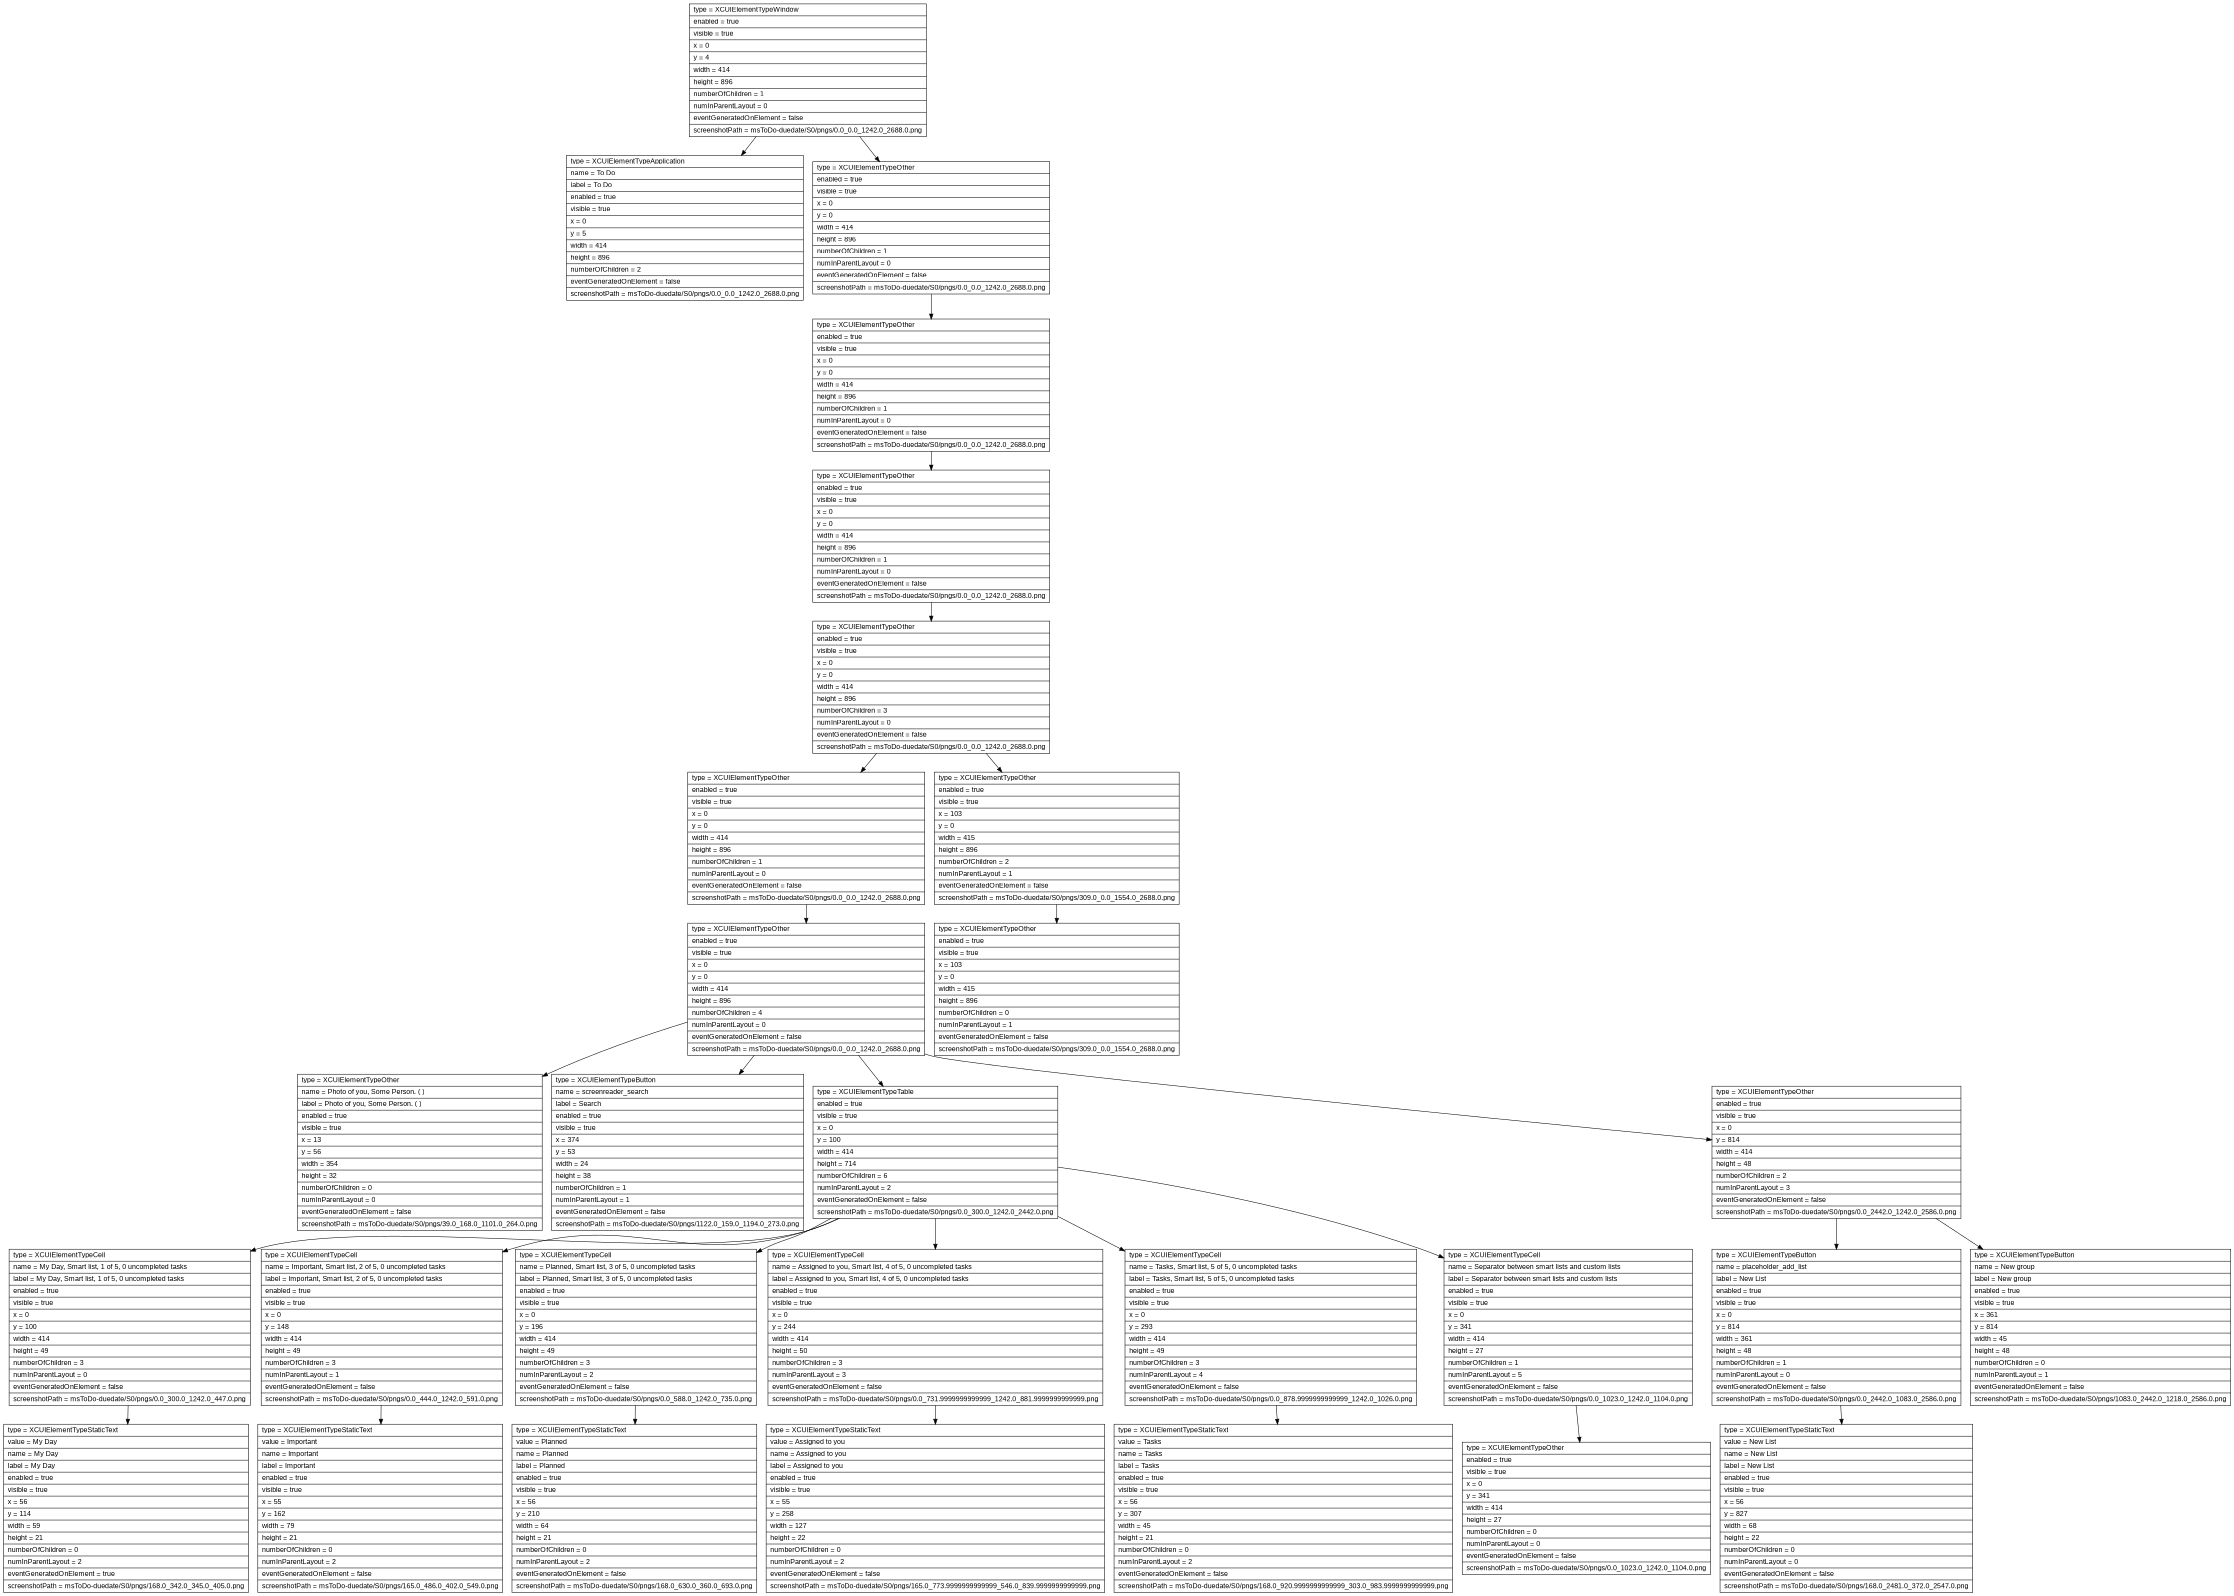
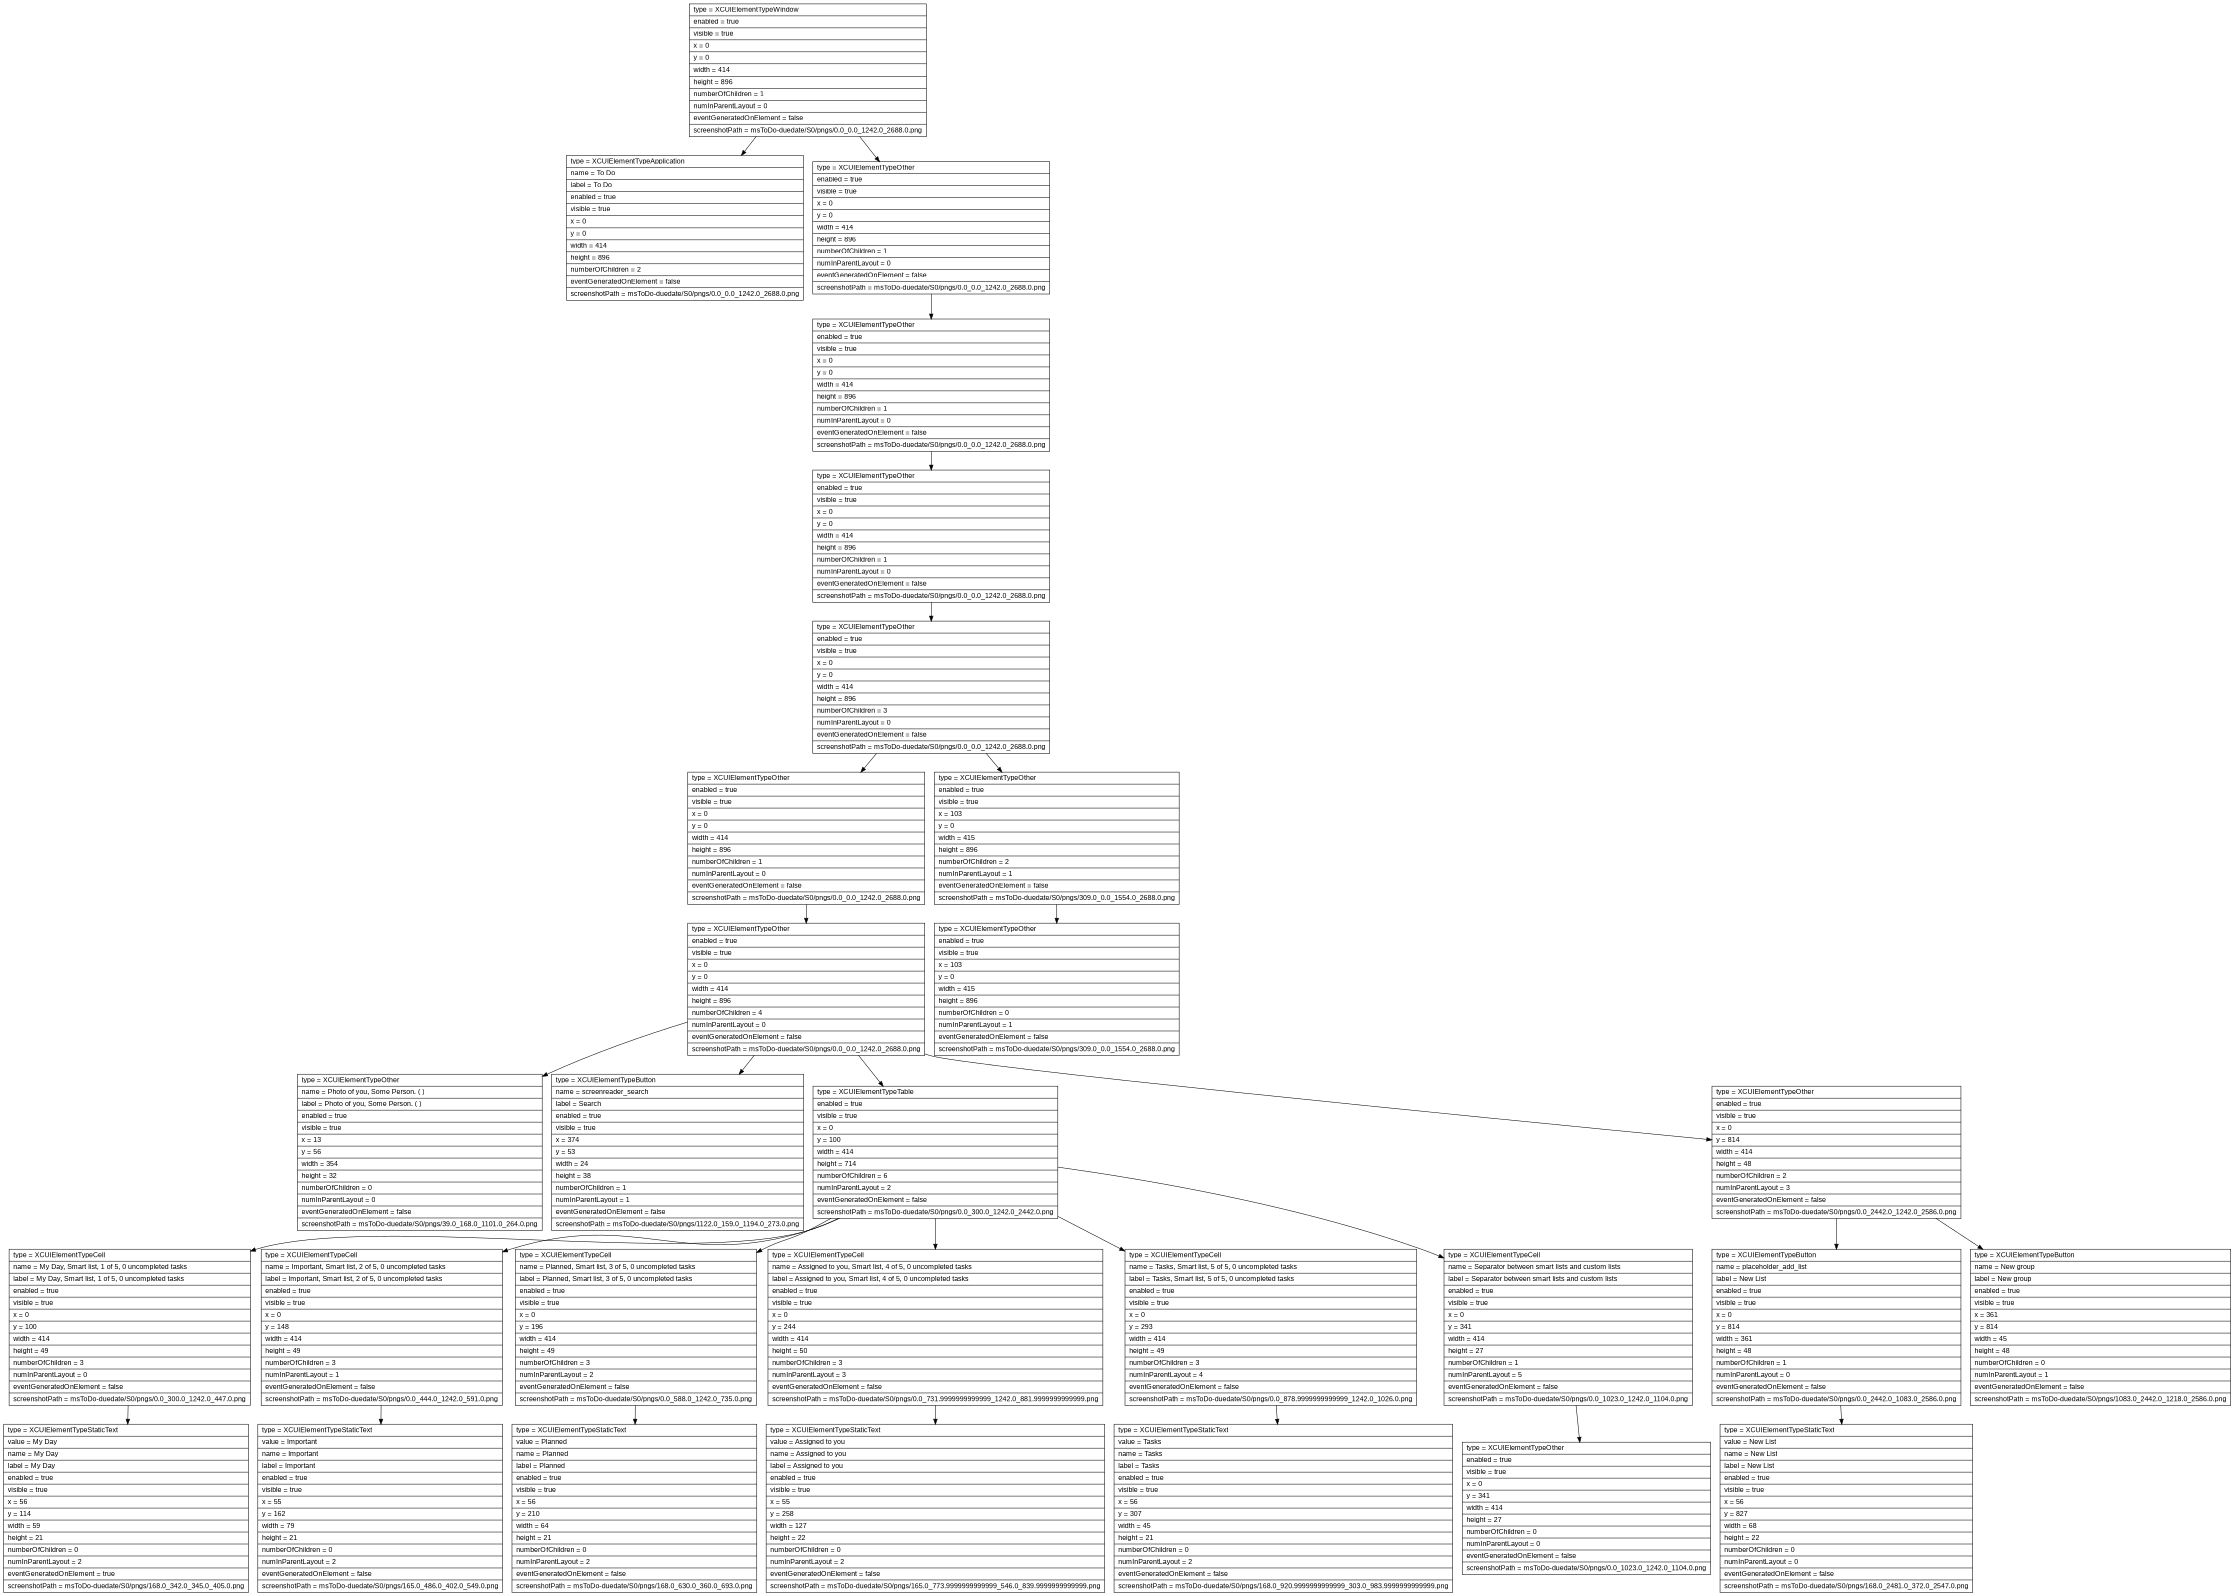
(702, 58) -> (702, 58)
(579, 234) -> (579, 234)
